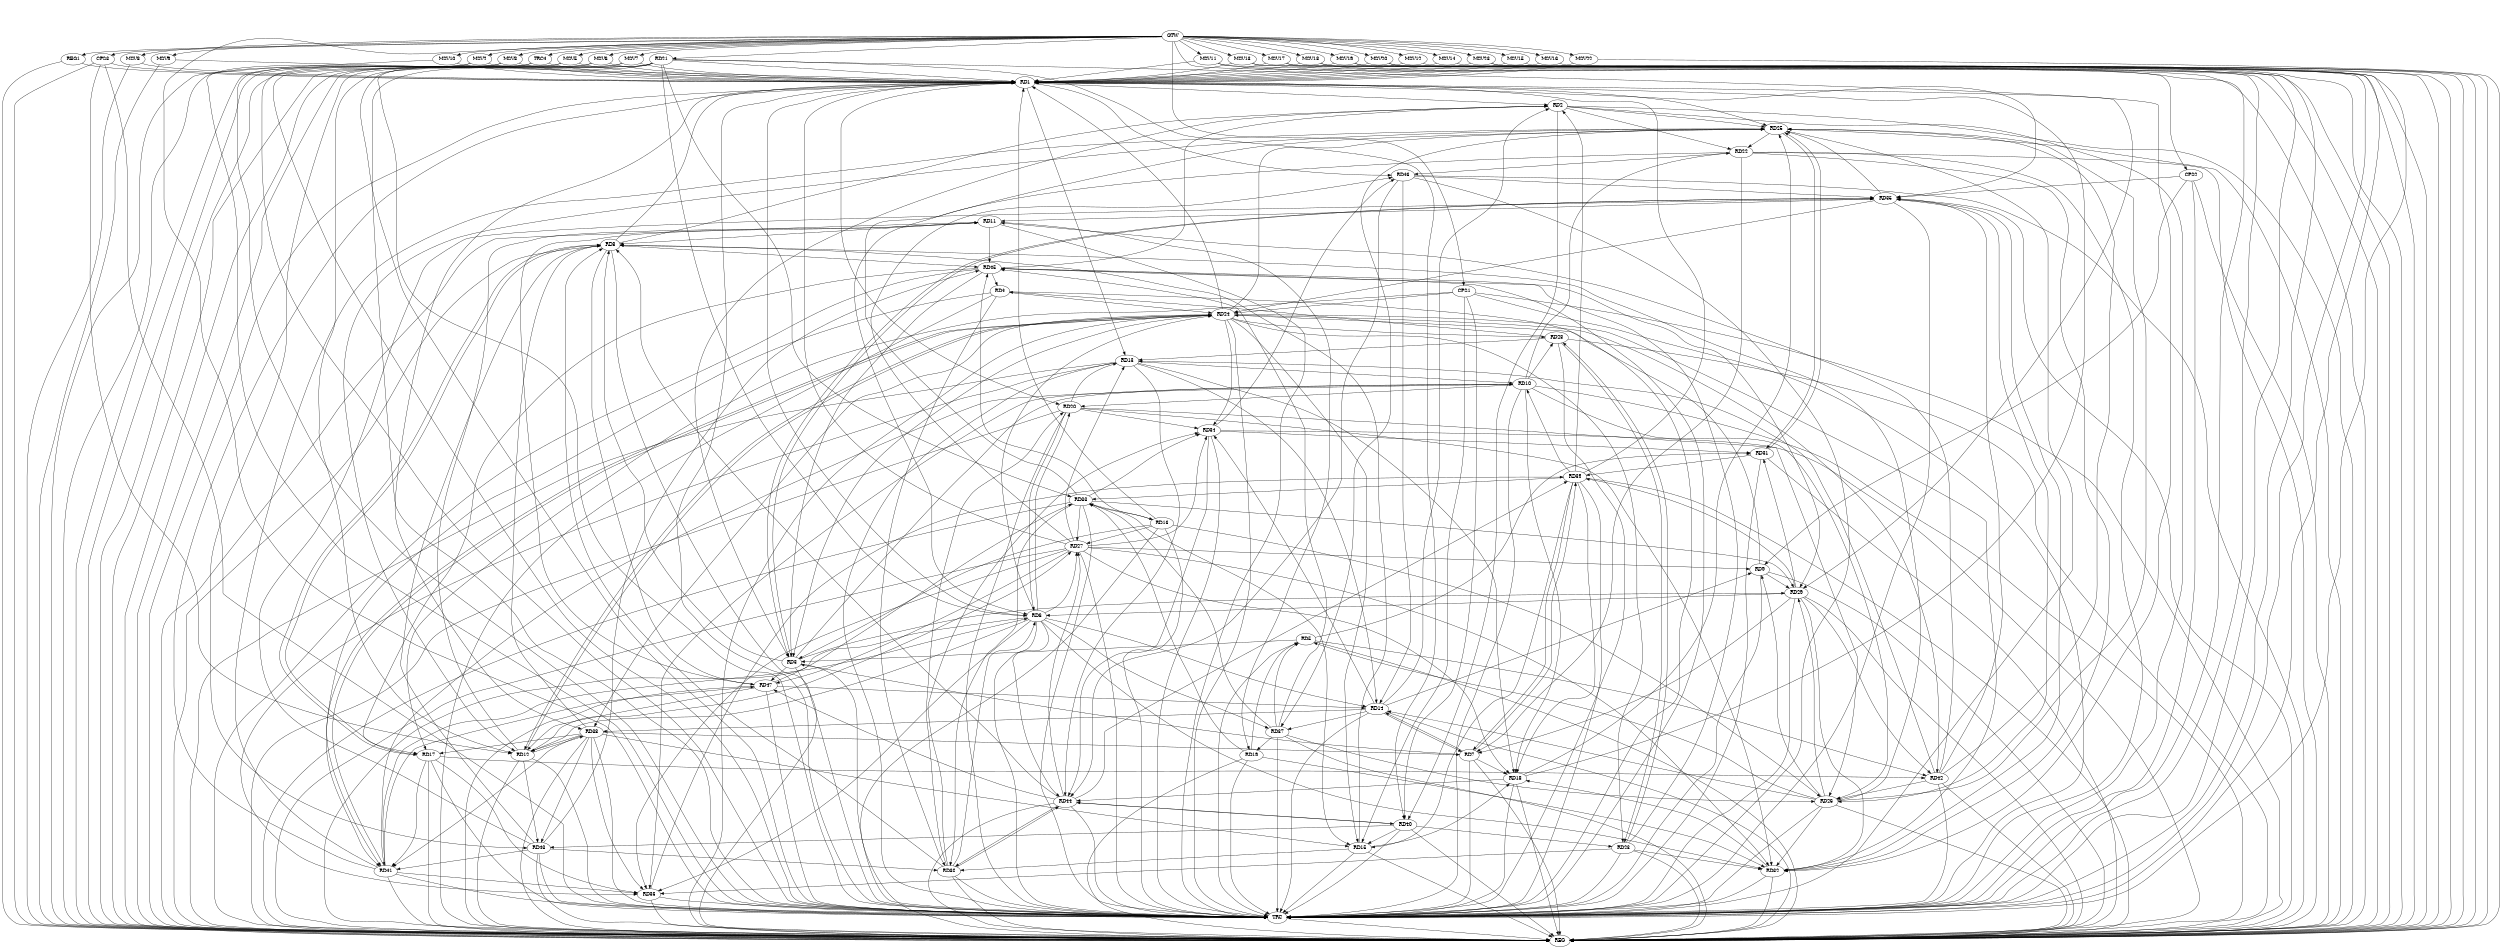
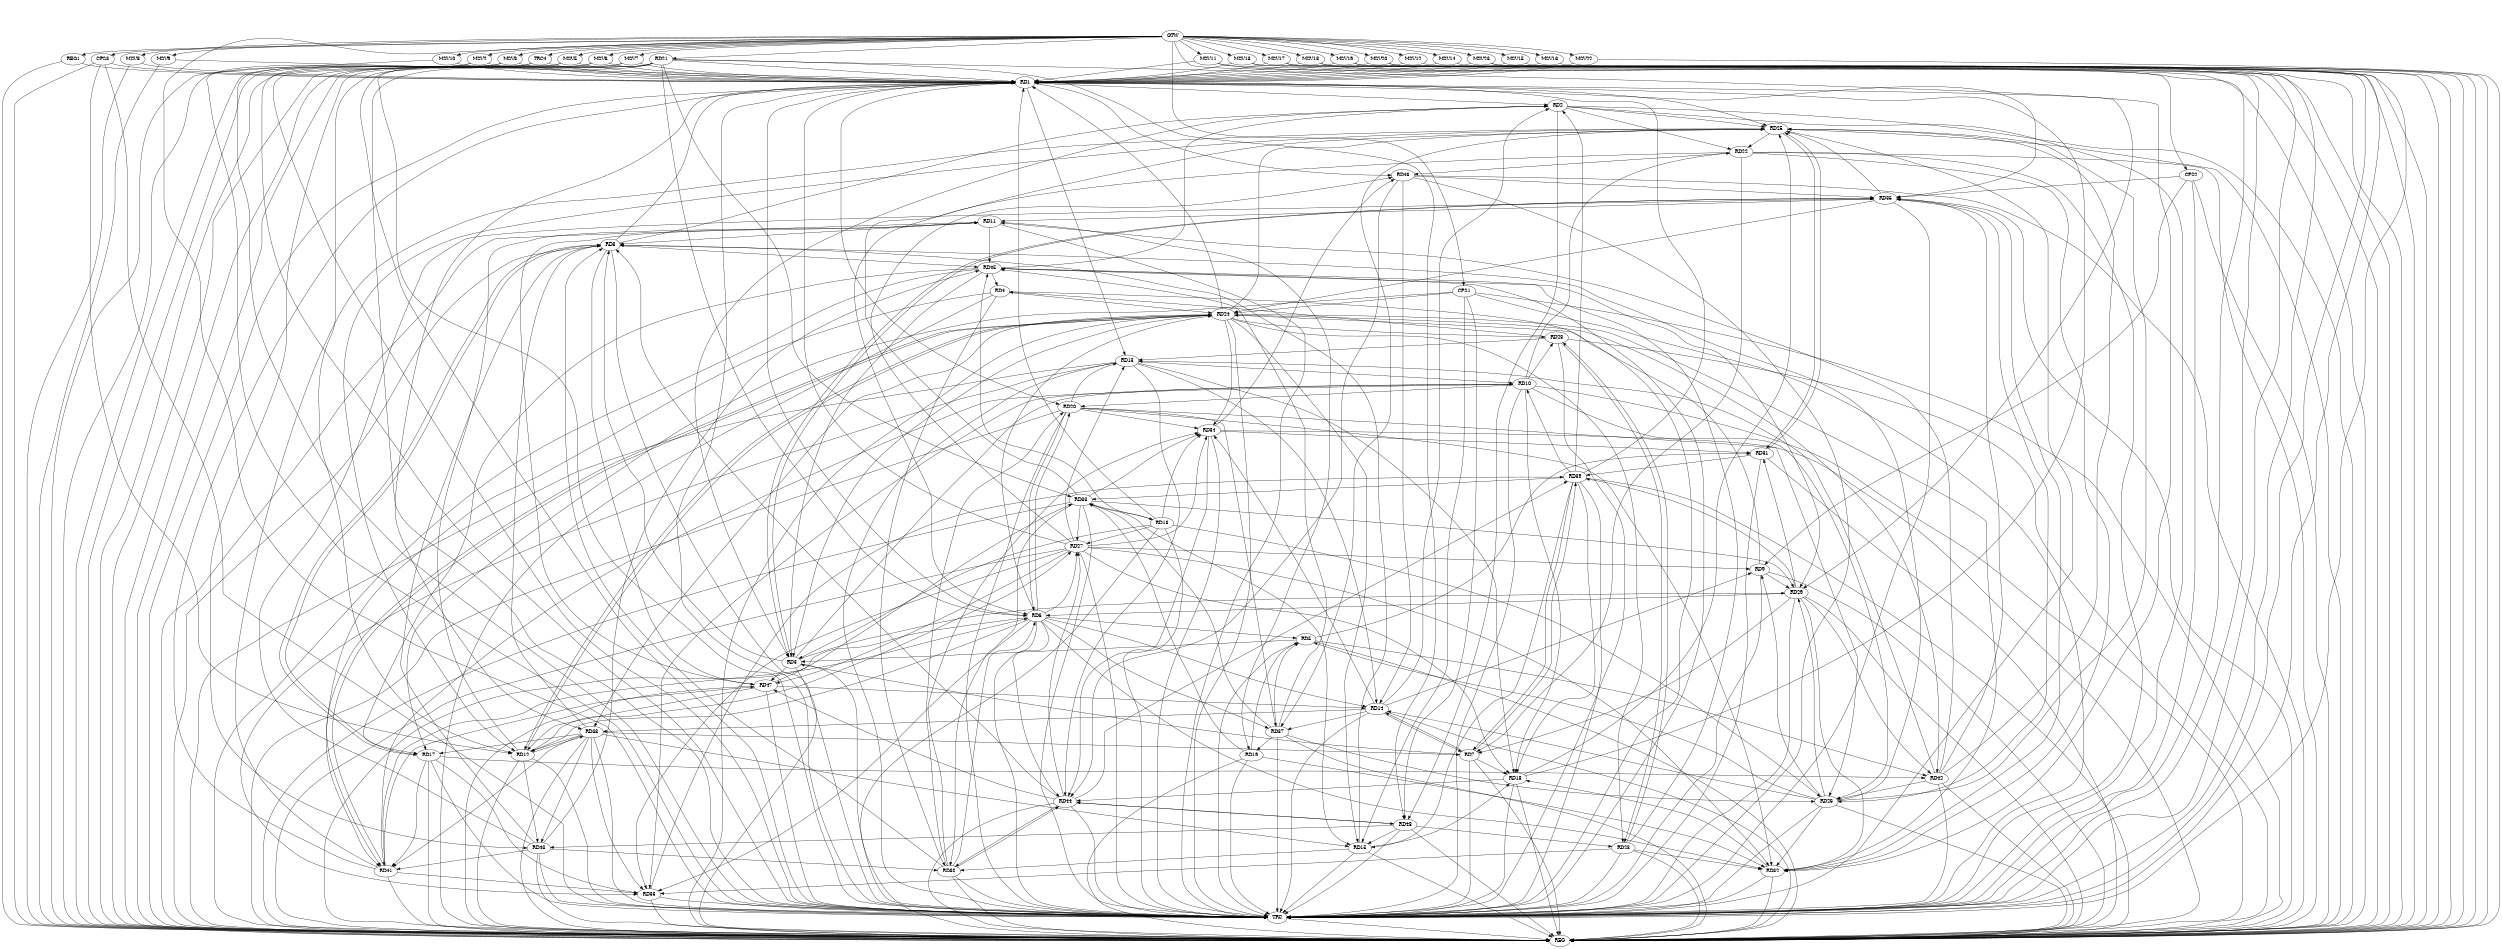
none -> (1173, 473)
none -> (1238, 503)
none -> (1170, 628)
(1405, 825) -> (1405, 825)
(829, 913) -> none
